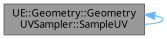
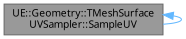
(74, 19) -> (84, 19)
